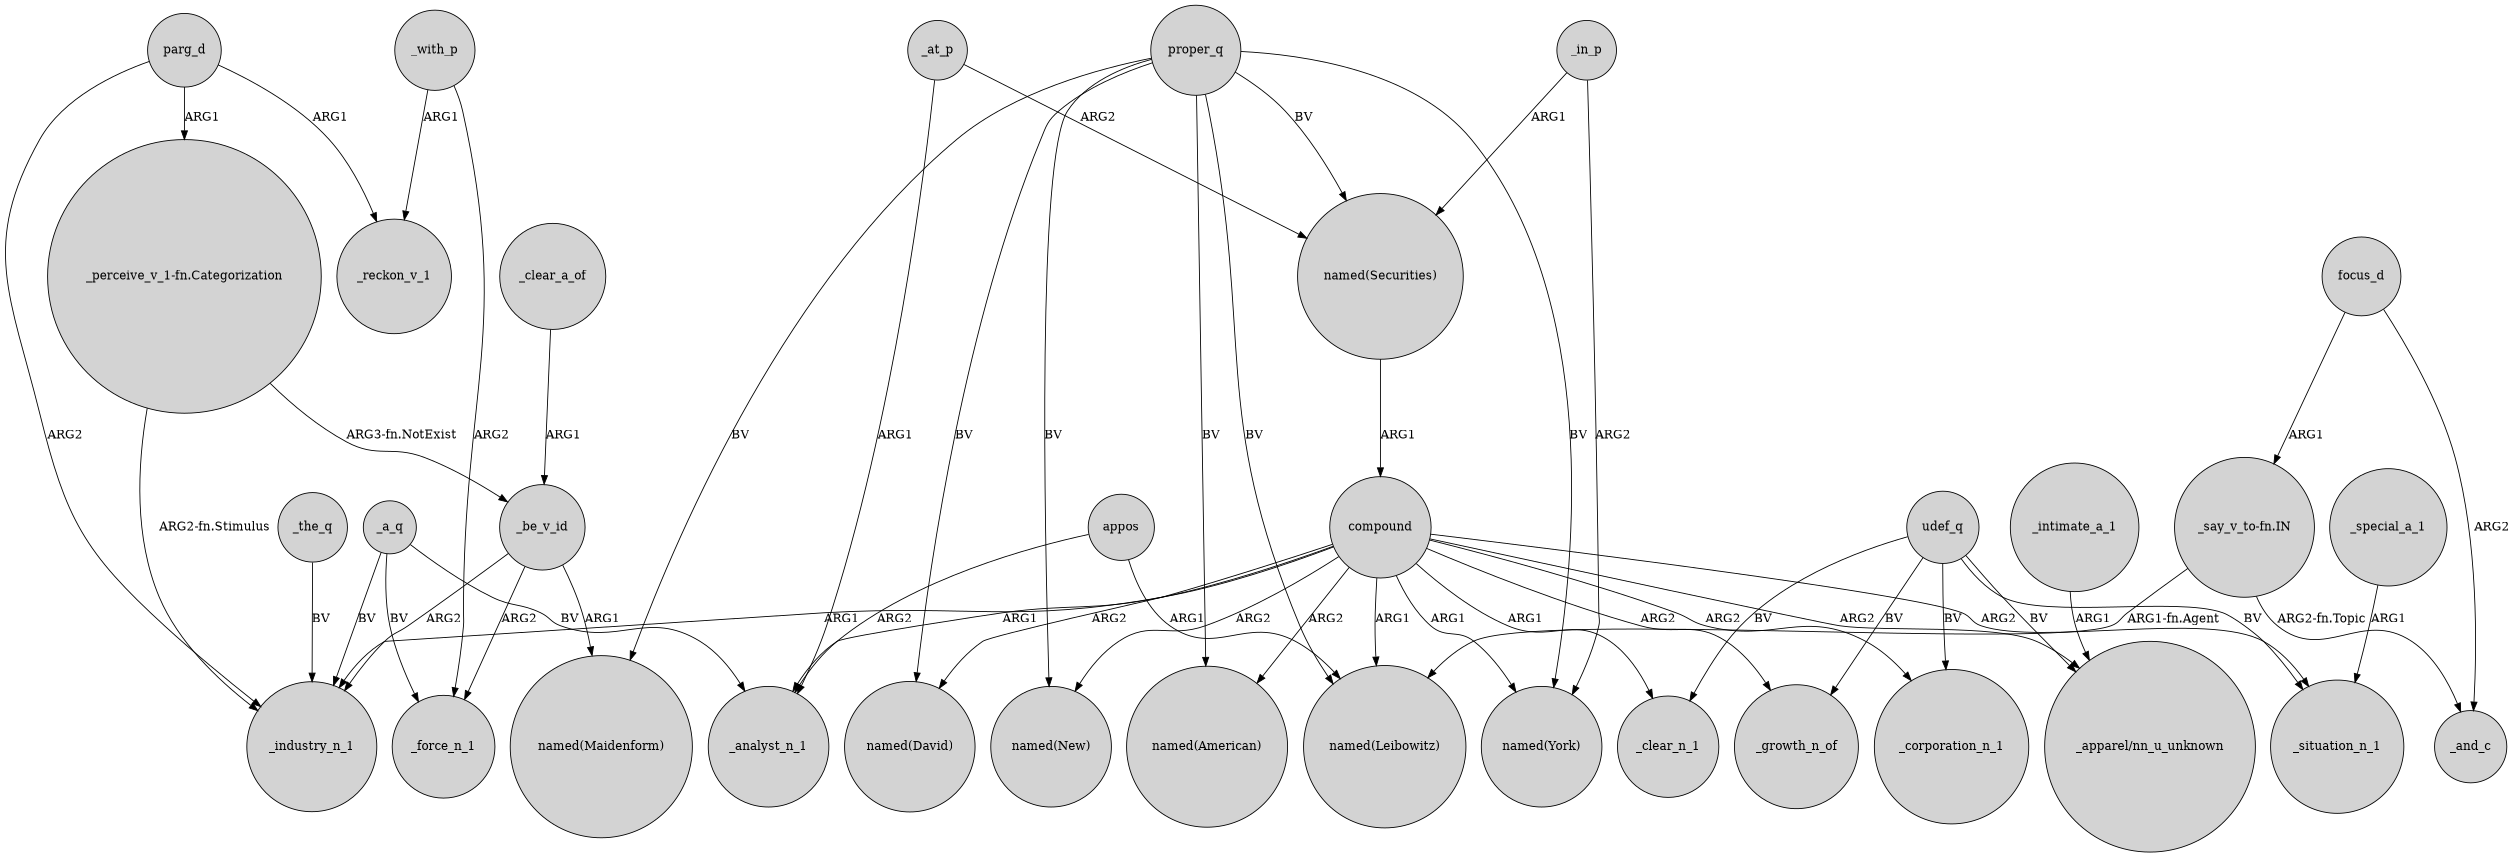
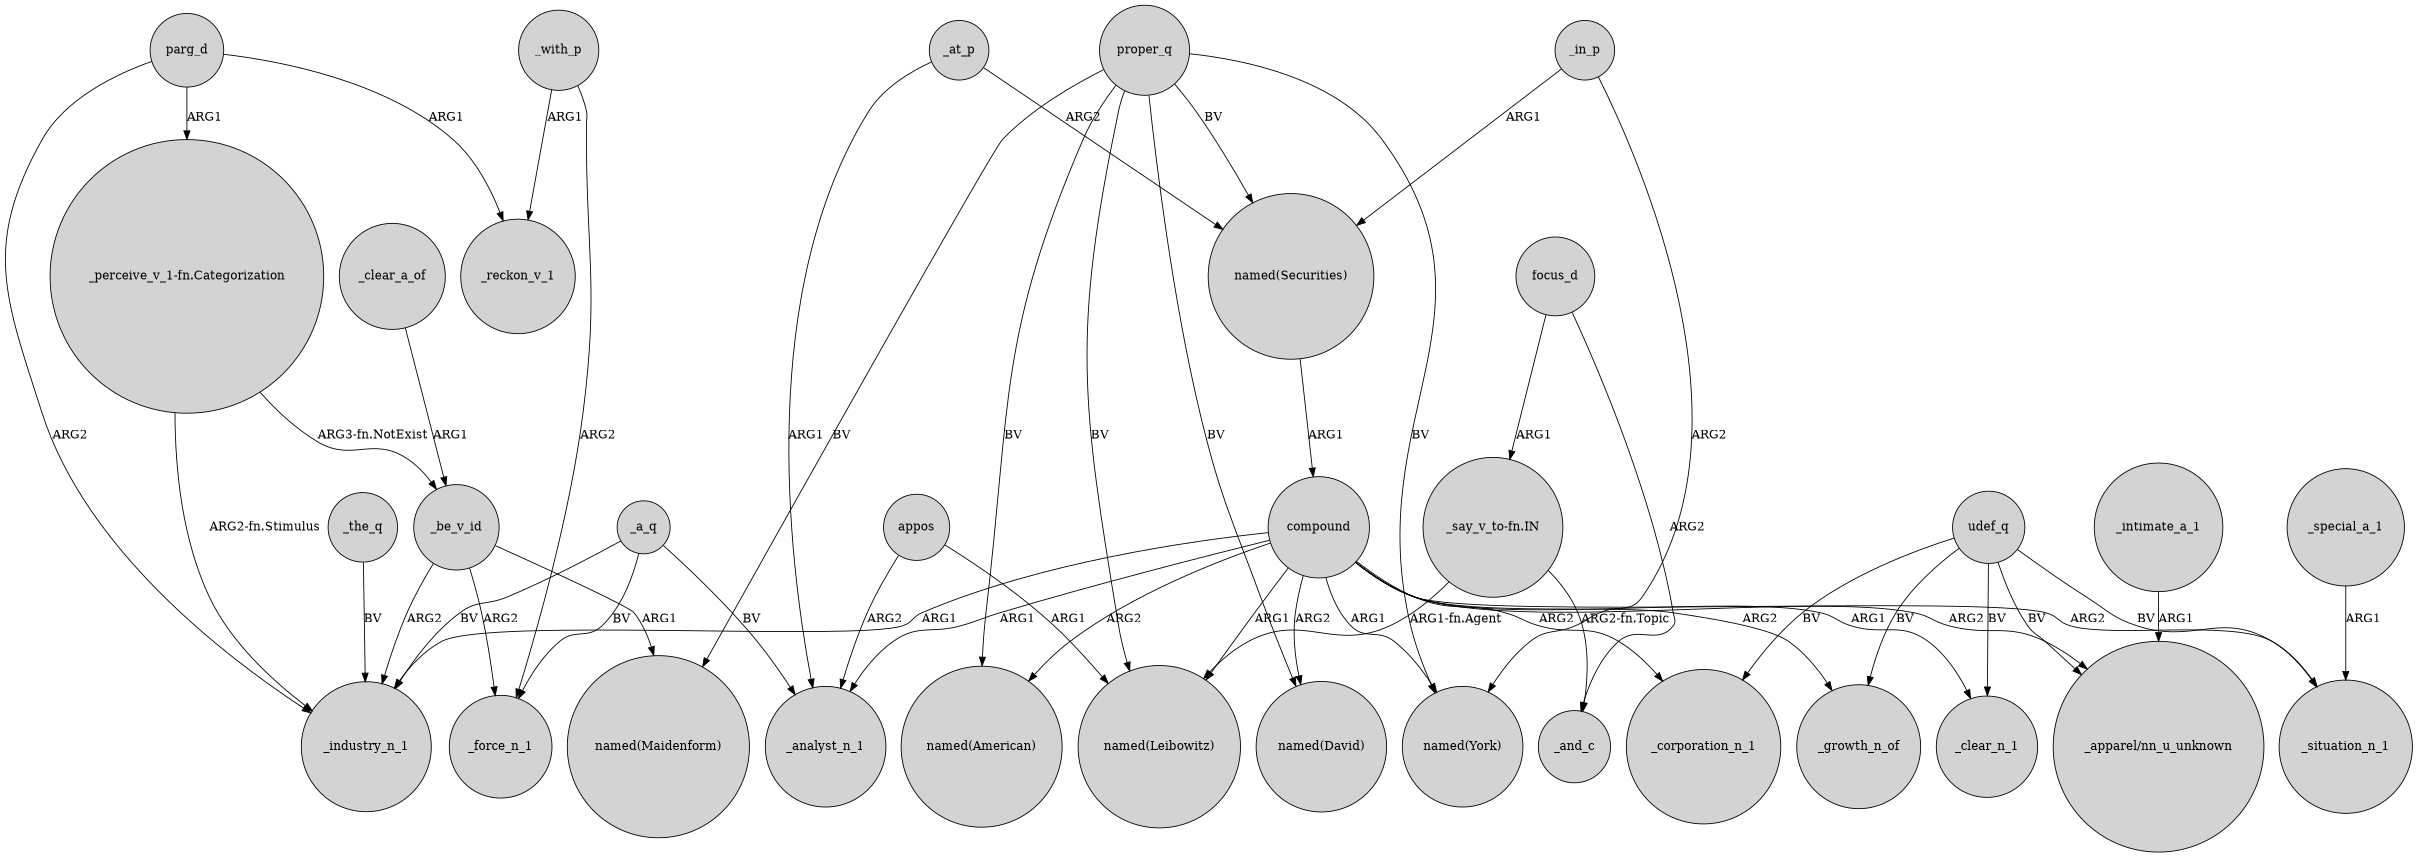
(1051, 747) -> none
